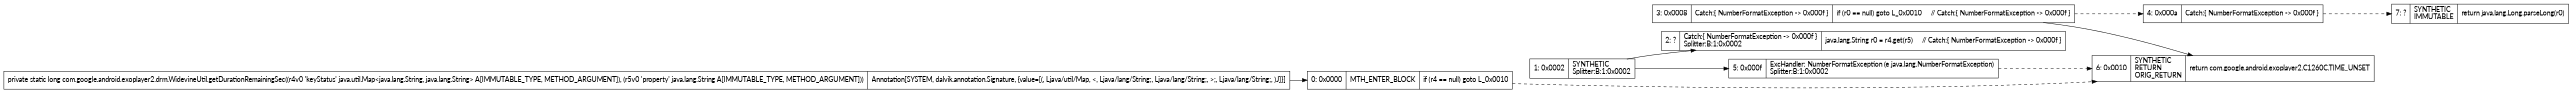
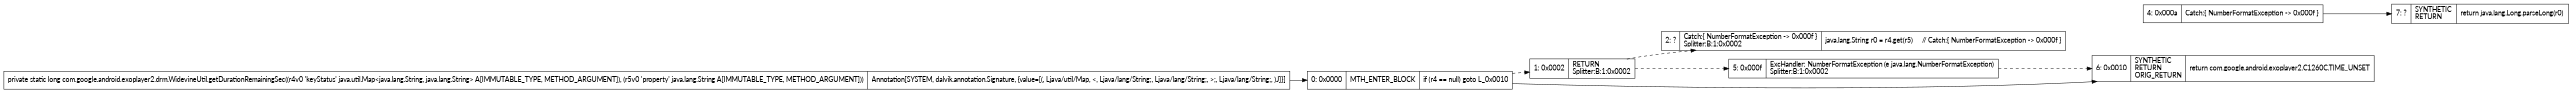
(1864, 14) -> none
(2355, 14) -> (2355, 14)
(2434, 17) -> (2428, 17)
(1659, 54) -> (1659, 54)
(1591, 65) -> (1586, 65)
(1679, 69) -> (1679, 69)
none -> (1519, 73)
(1802, 88) -> (1802, 88)
